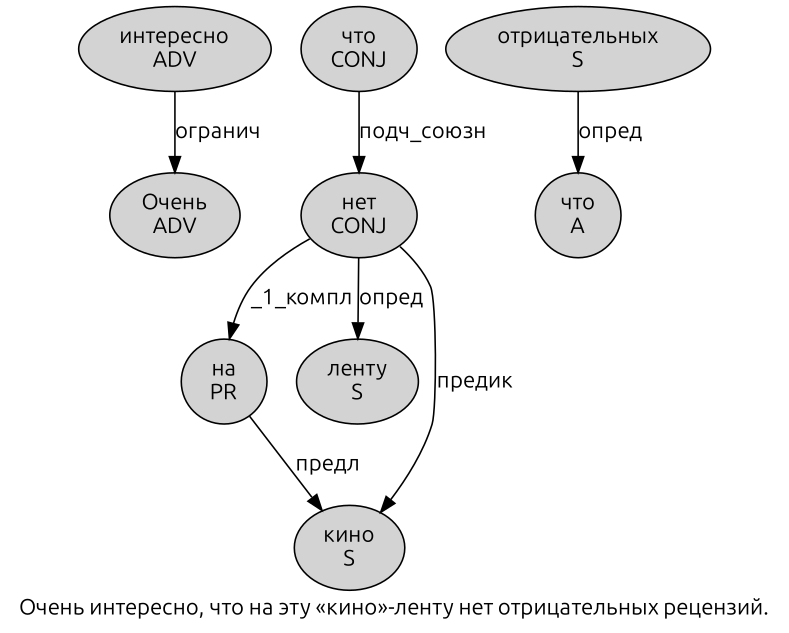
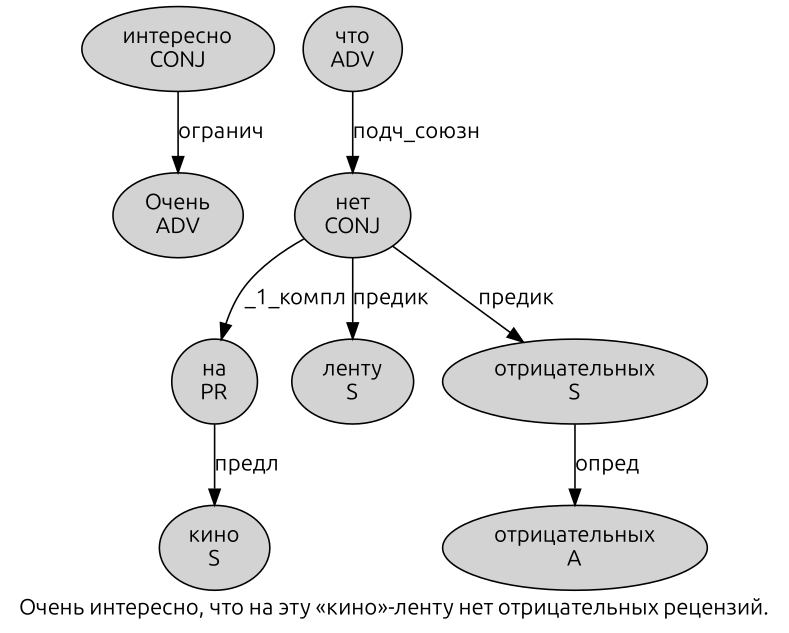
(175, 49) -> (178, 49)
(359, 49) -> (353, 49)
(578, 215) -> (575, 548)
(392, 298) -> (392, 298)
(435, 373) -> (452, 289)
